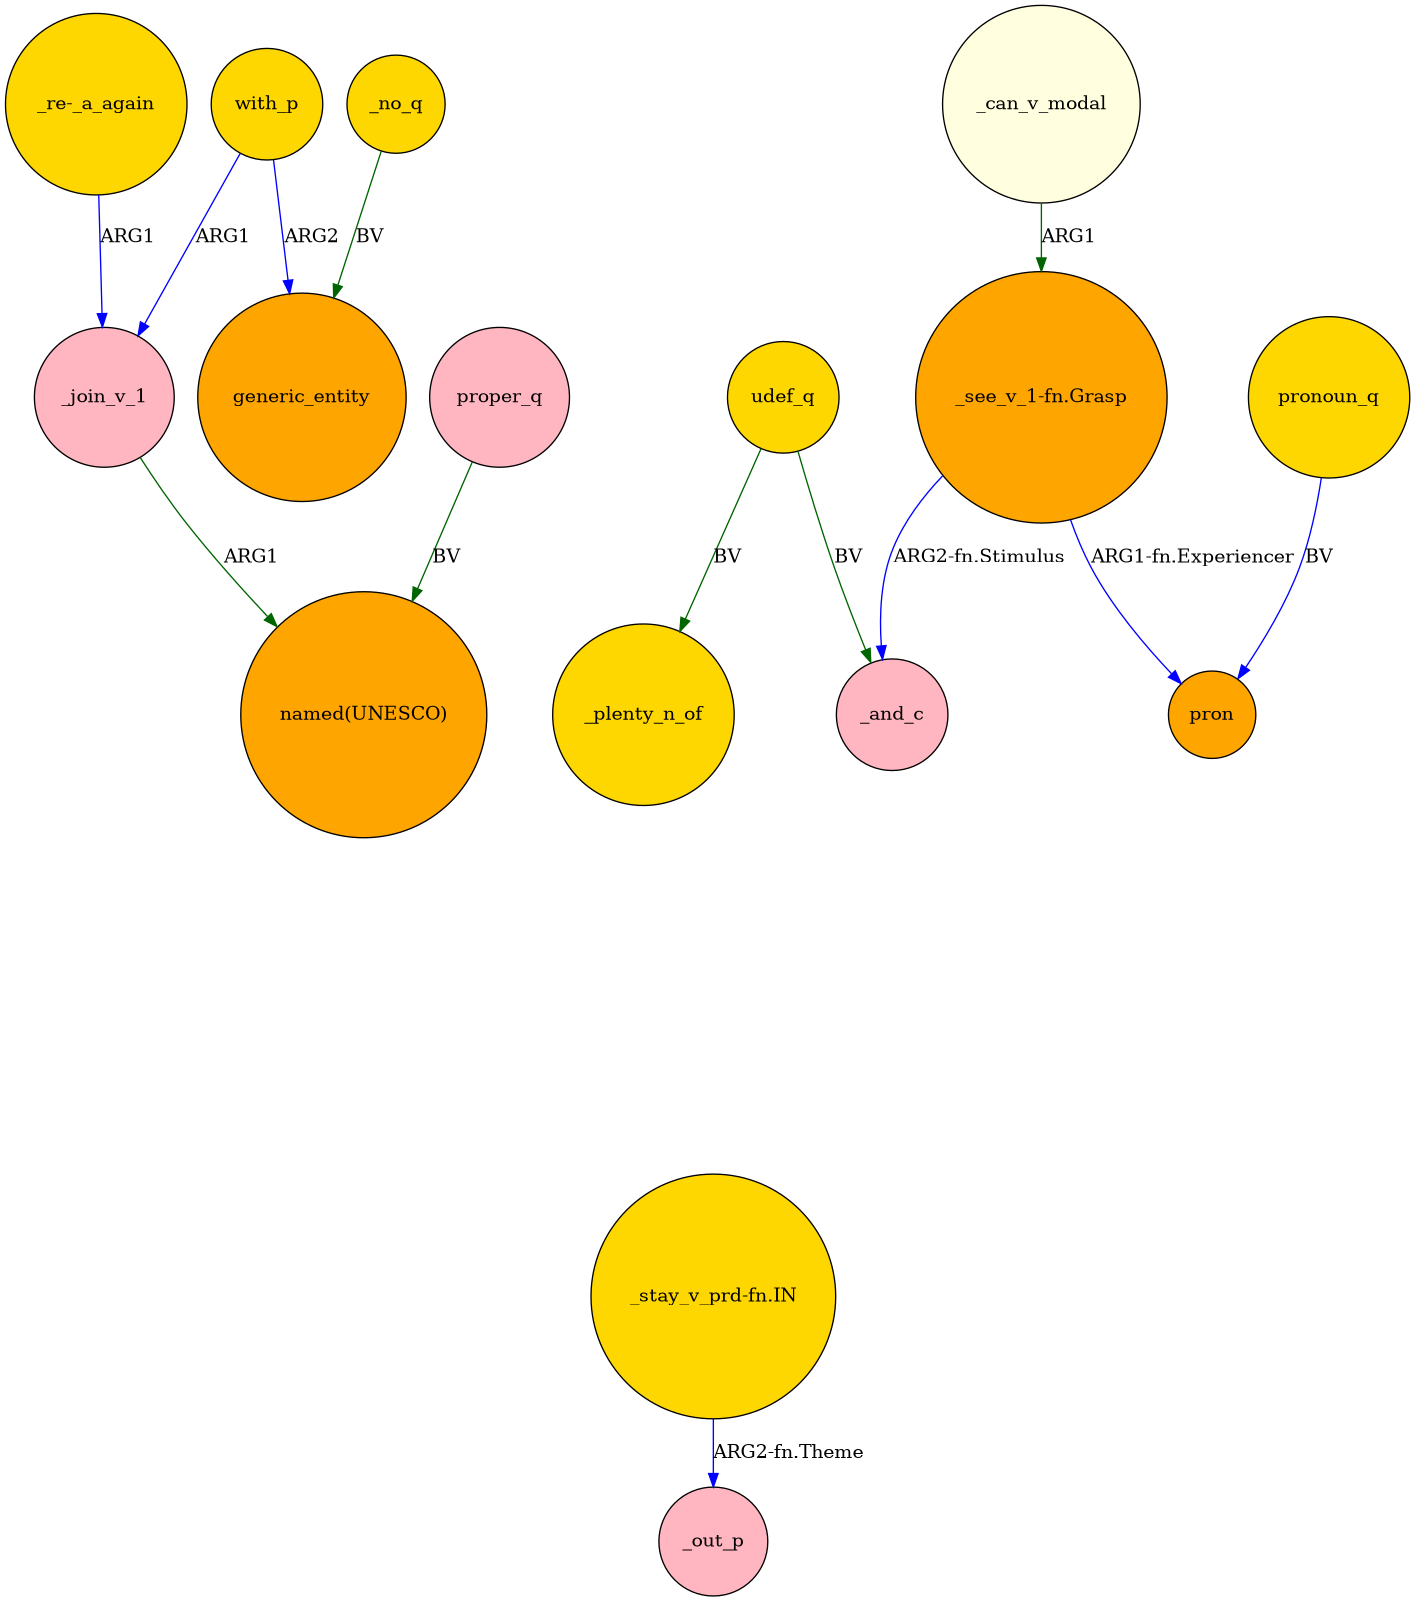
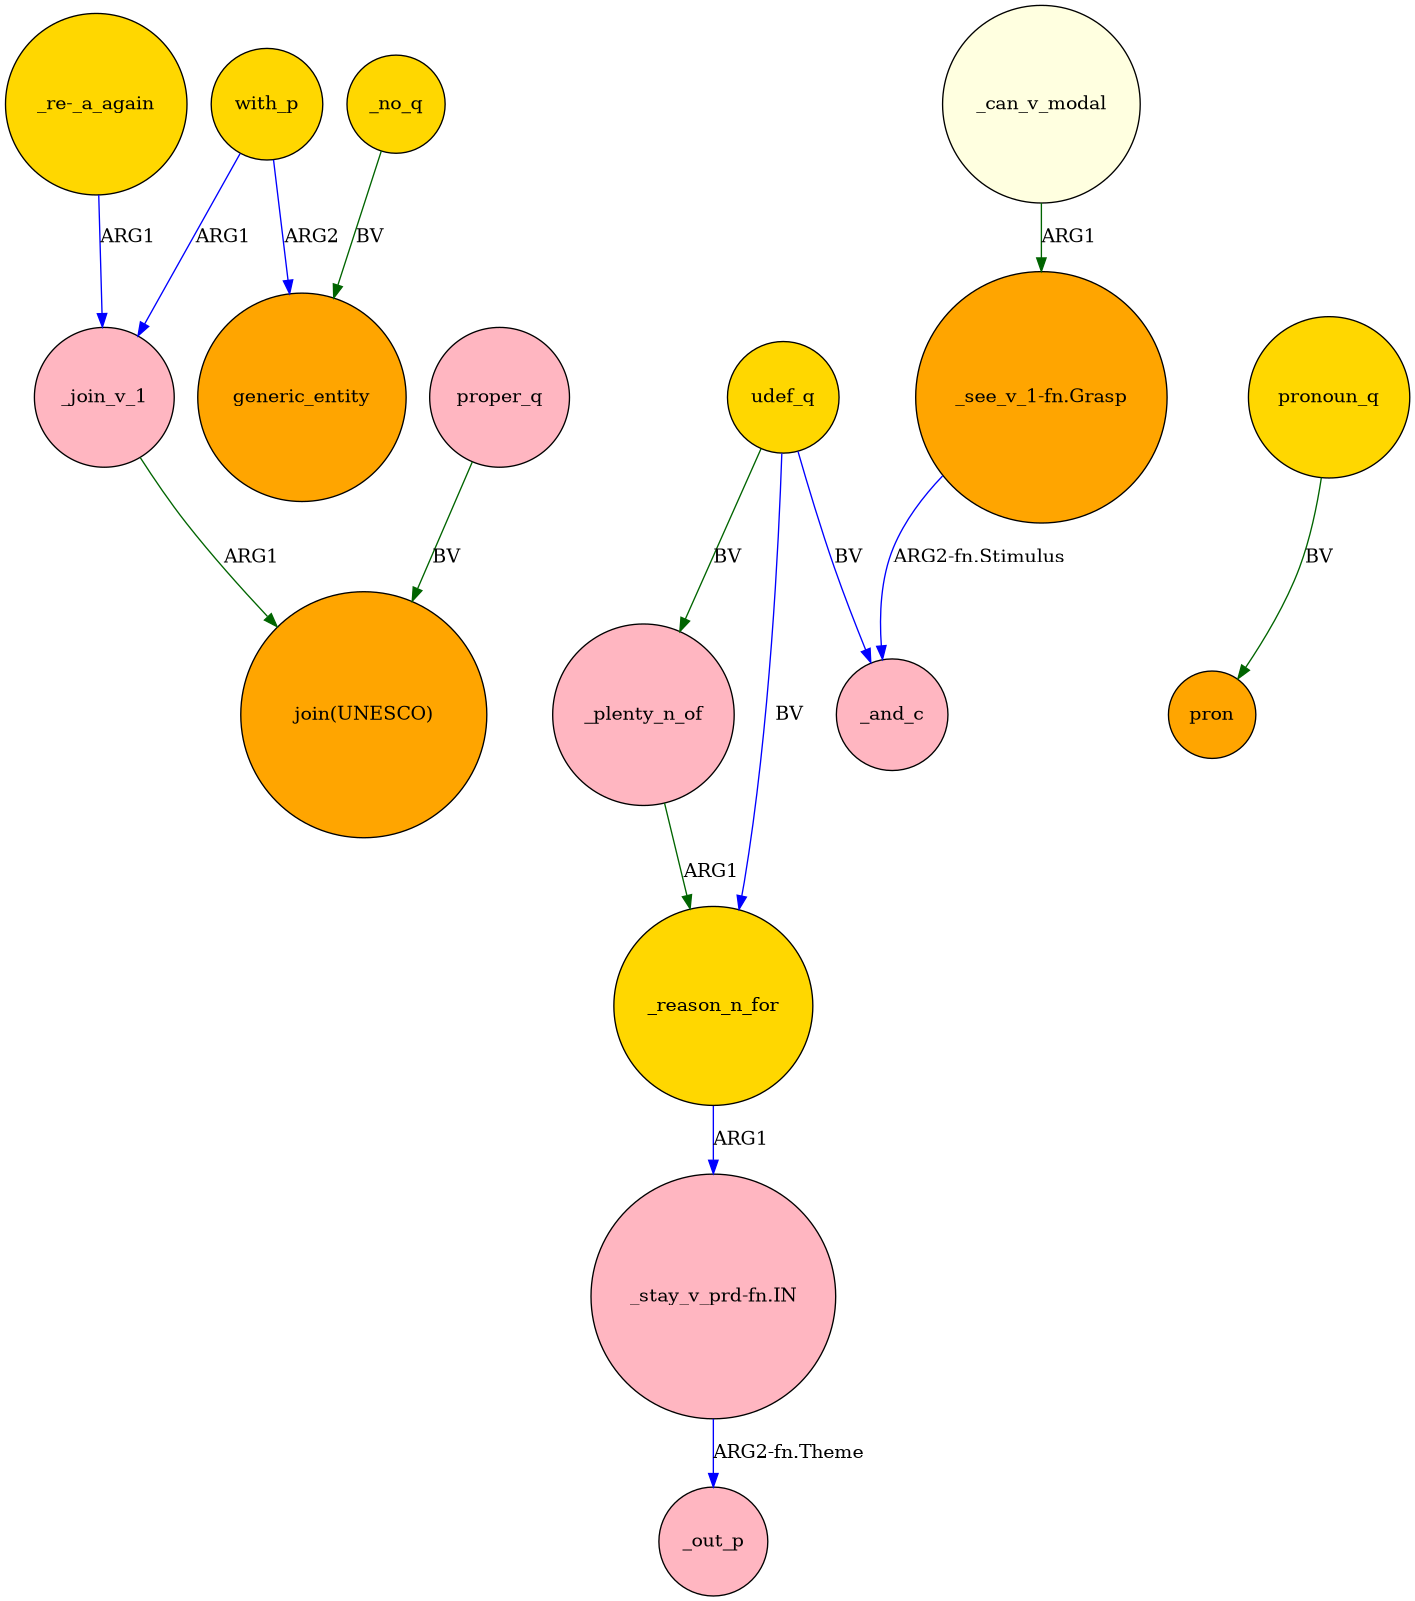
(829, 552) -> (829, 552)
(1296, 577) -> (1296, 577)
(1113, 602) -> none
(364, 715) -> (364, 715)
(643, 715) -> (643, 715)
none -> (713, 1006)
(713, 1296) -> (713, 1296)
